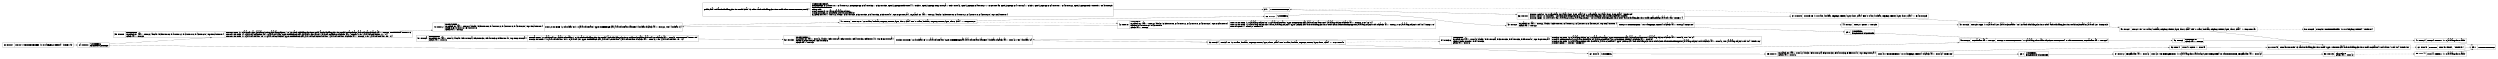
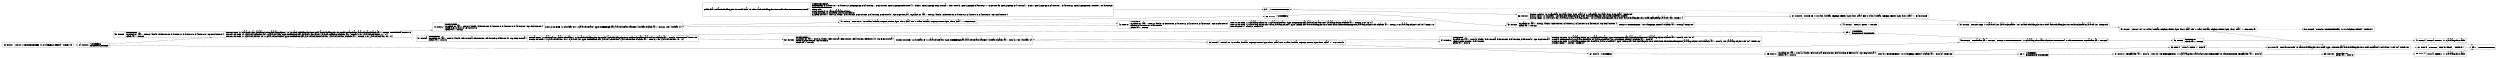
(1762, 29) -> (1260, 31)
(2191, 40) -> (2190, 40)
(2341, 53) -> (2342, 53)
